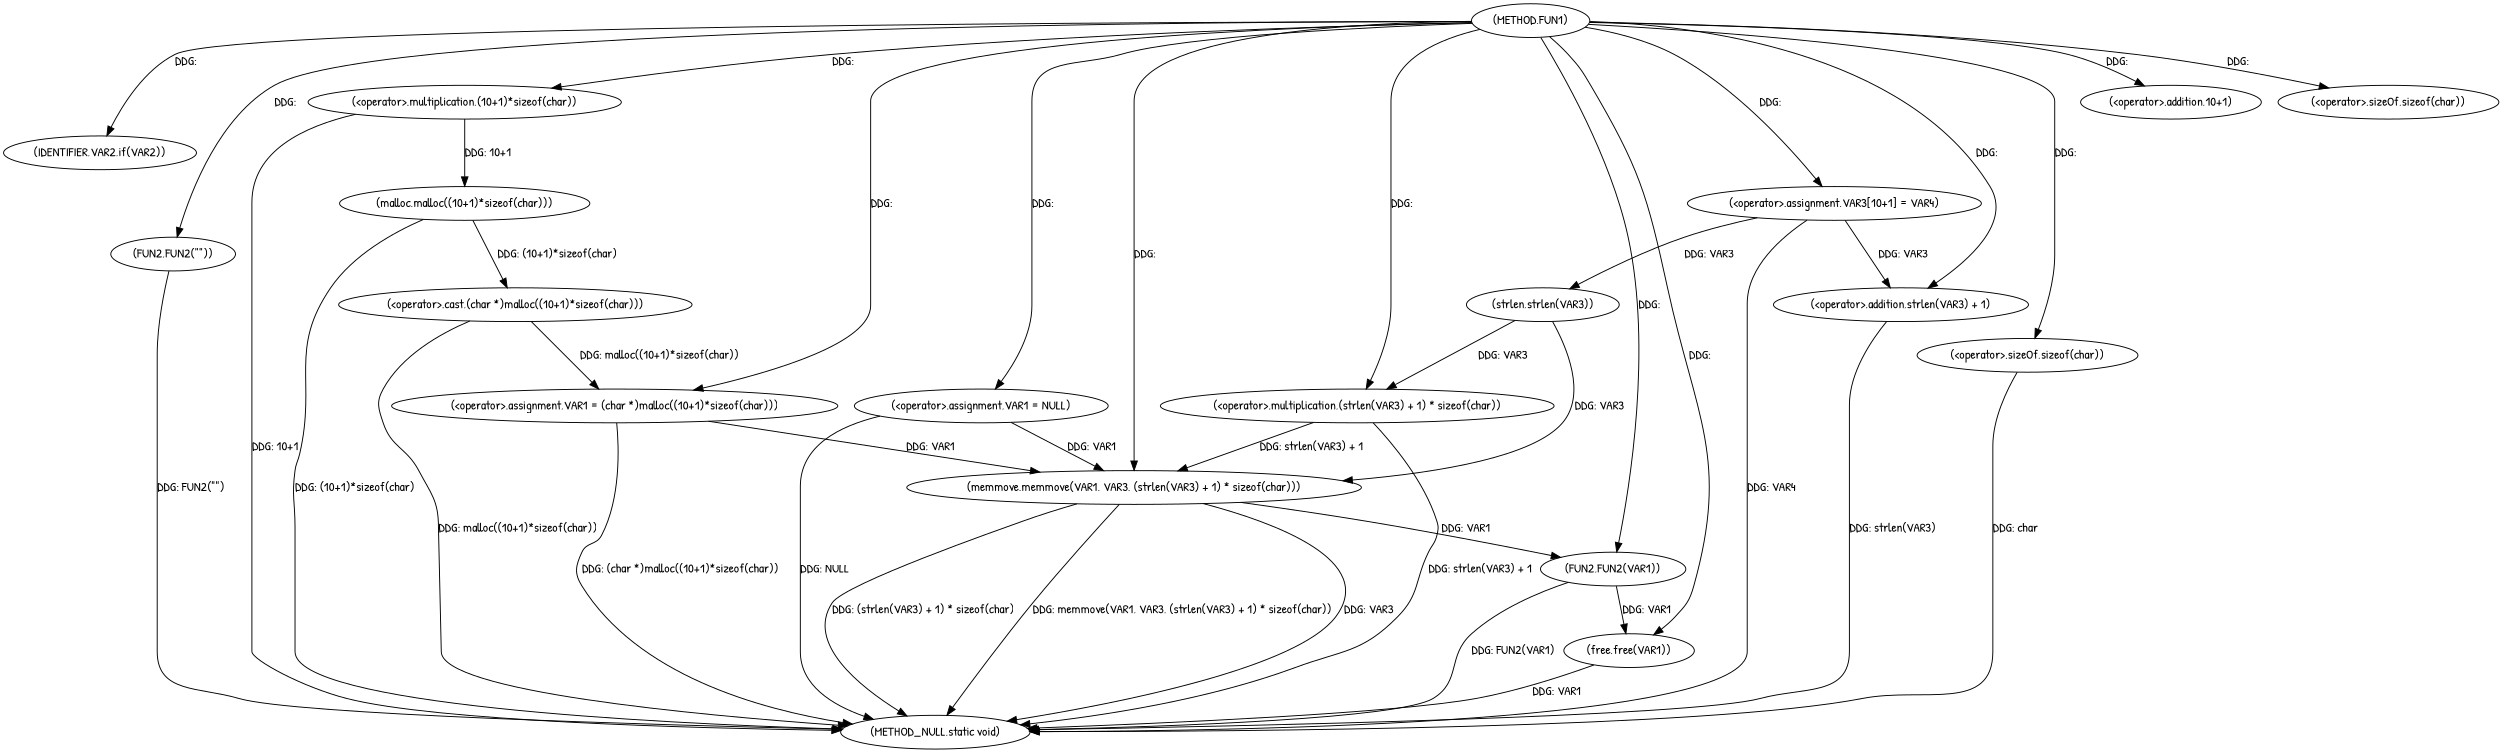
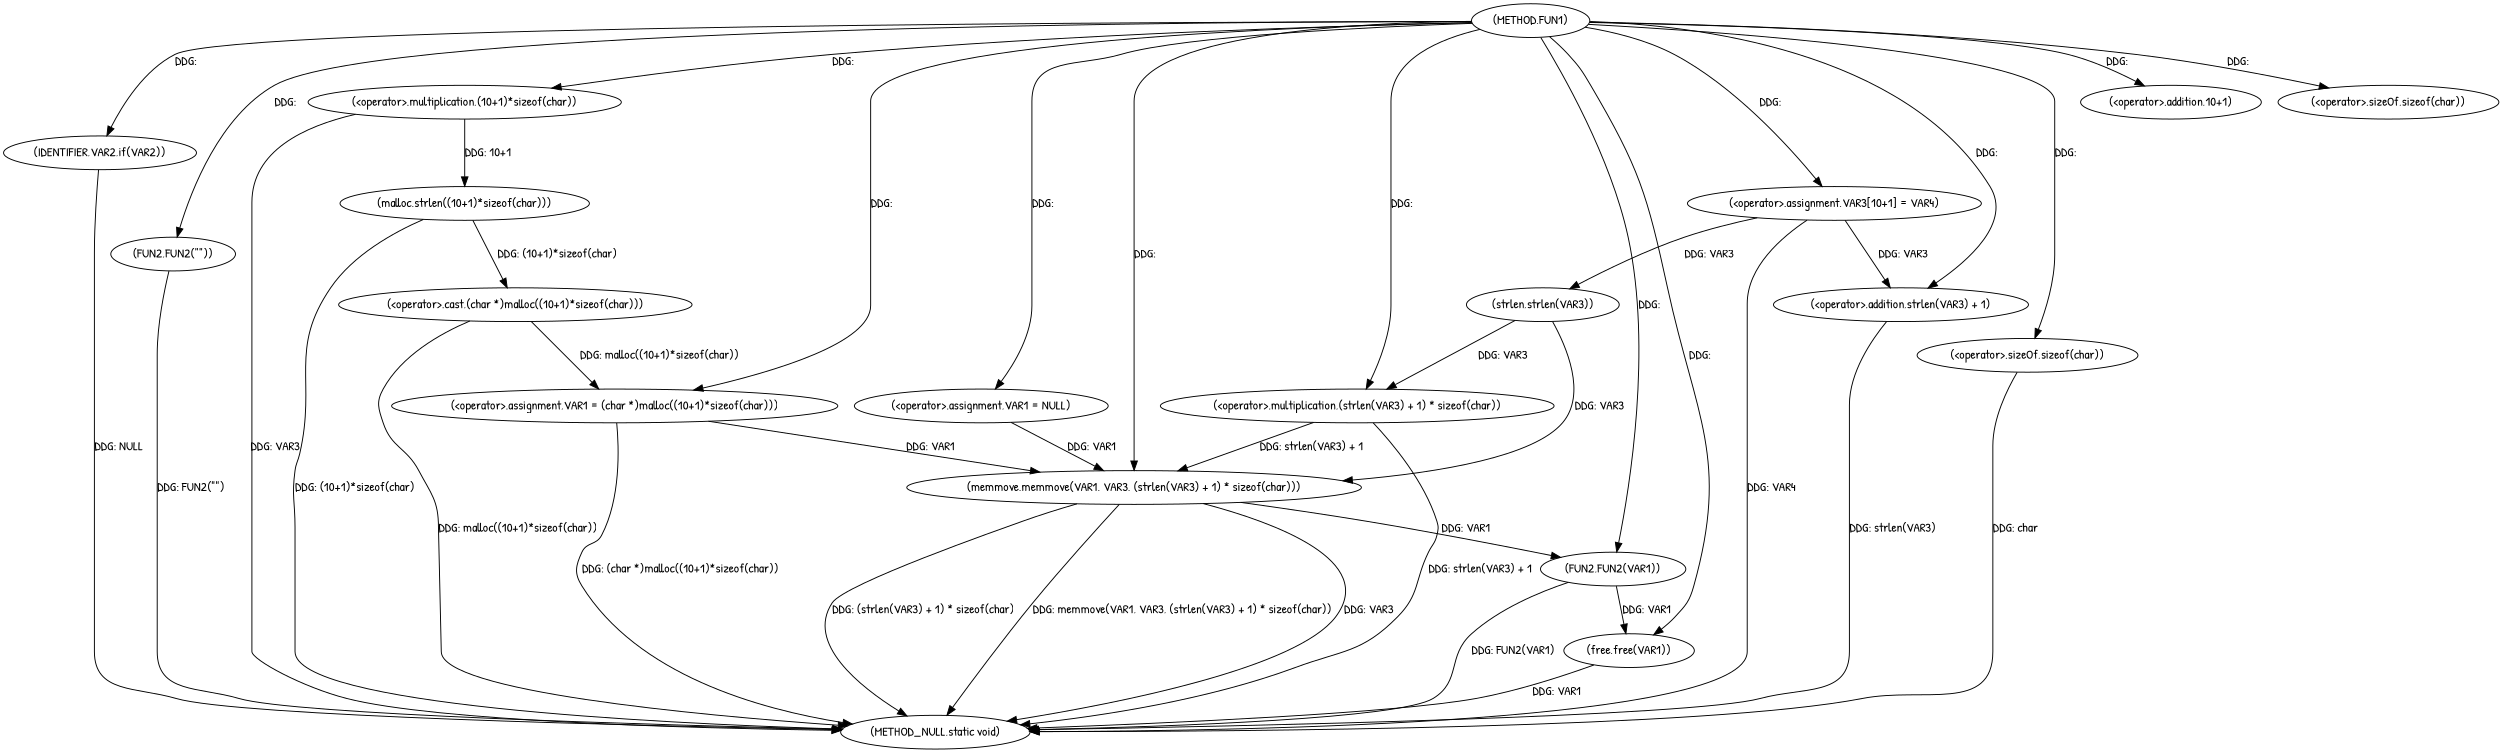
(465, 203) -> (465, 203)
(275, 447) -> (275, 447)
(800, 560) -> (211, 704)
